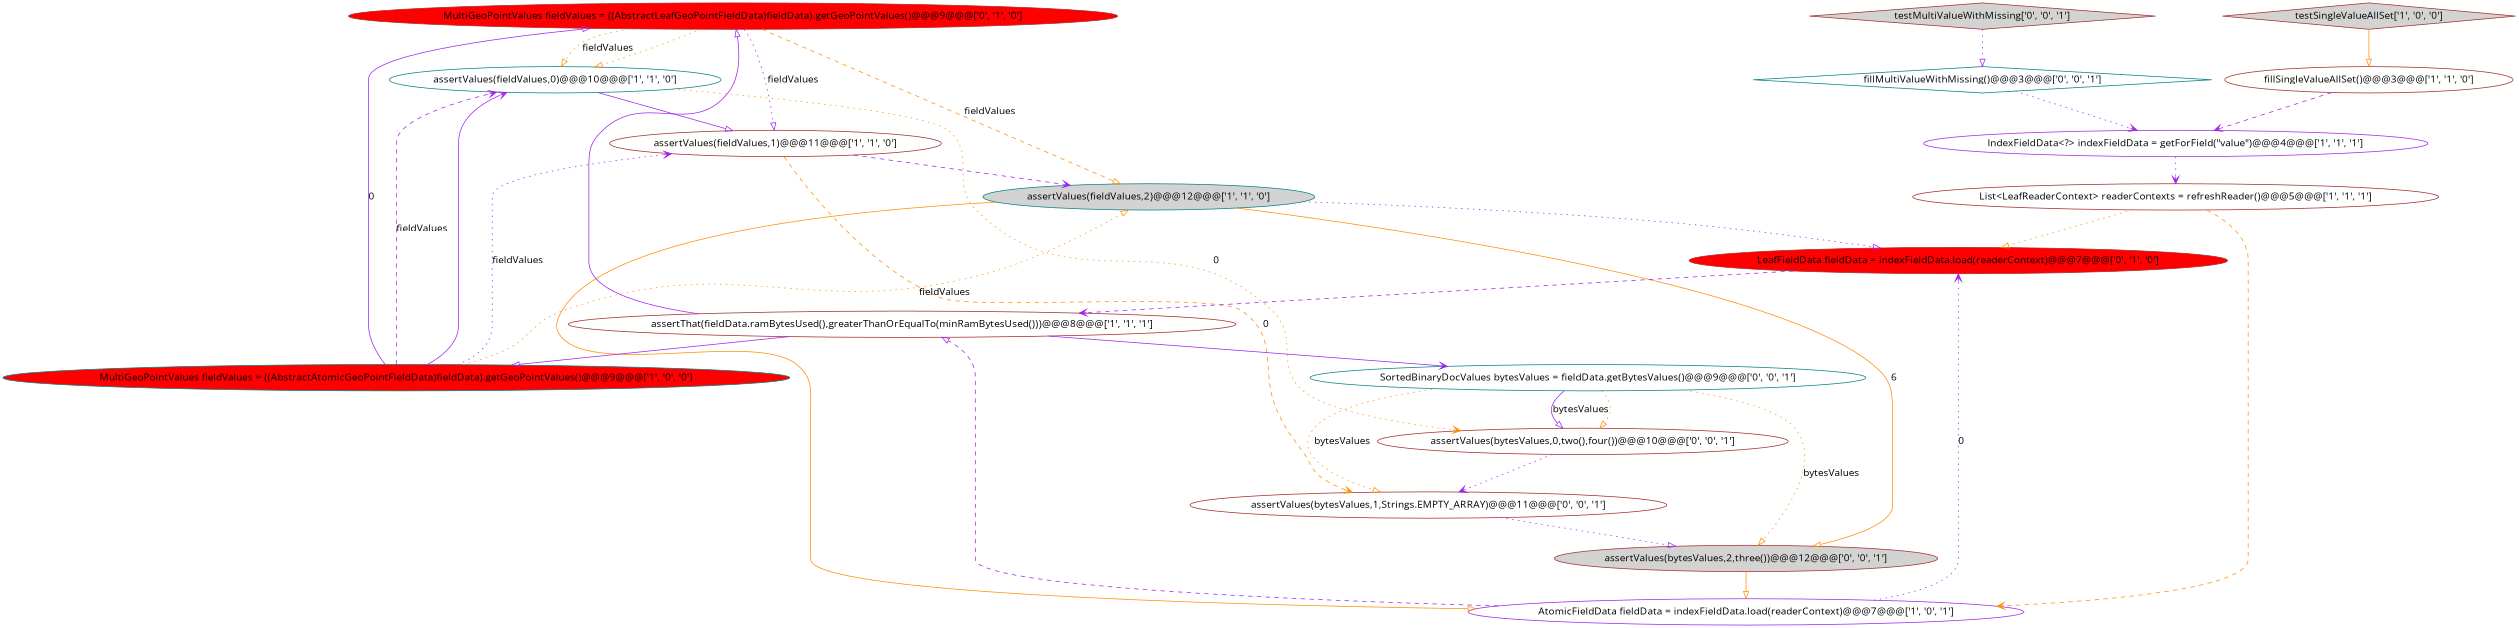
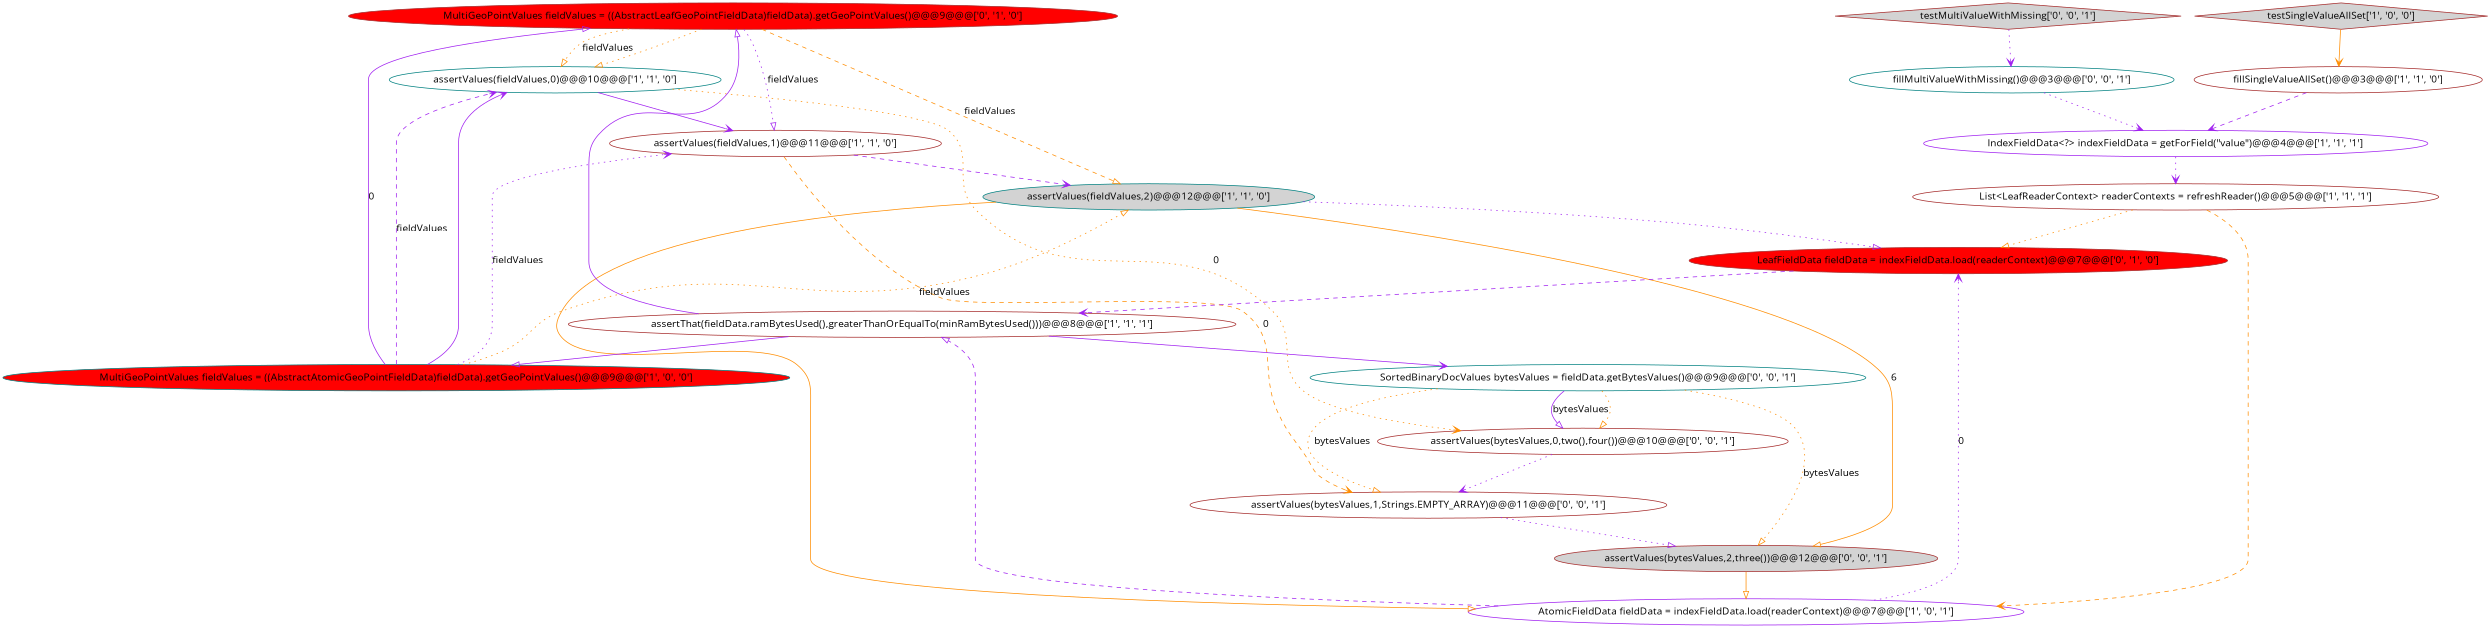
(1982, 44) -> (2010, 44)
(2369, 44) -> (2340, 44)
(1982, 80) -> (2012, 80)
(652, 108) -> (652, 108)
